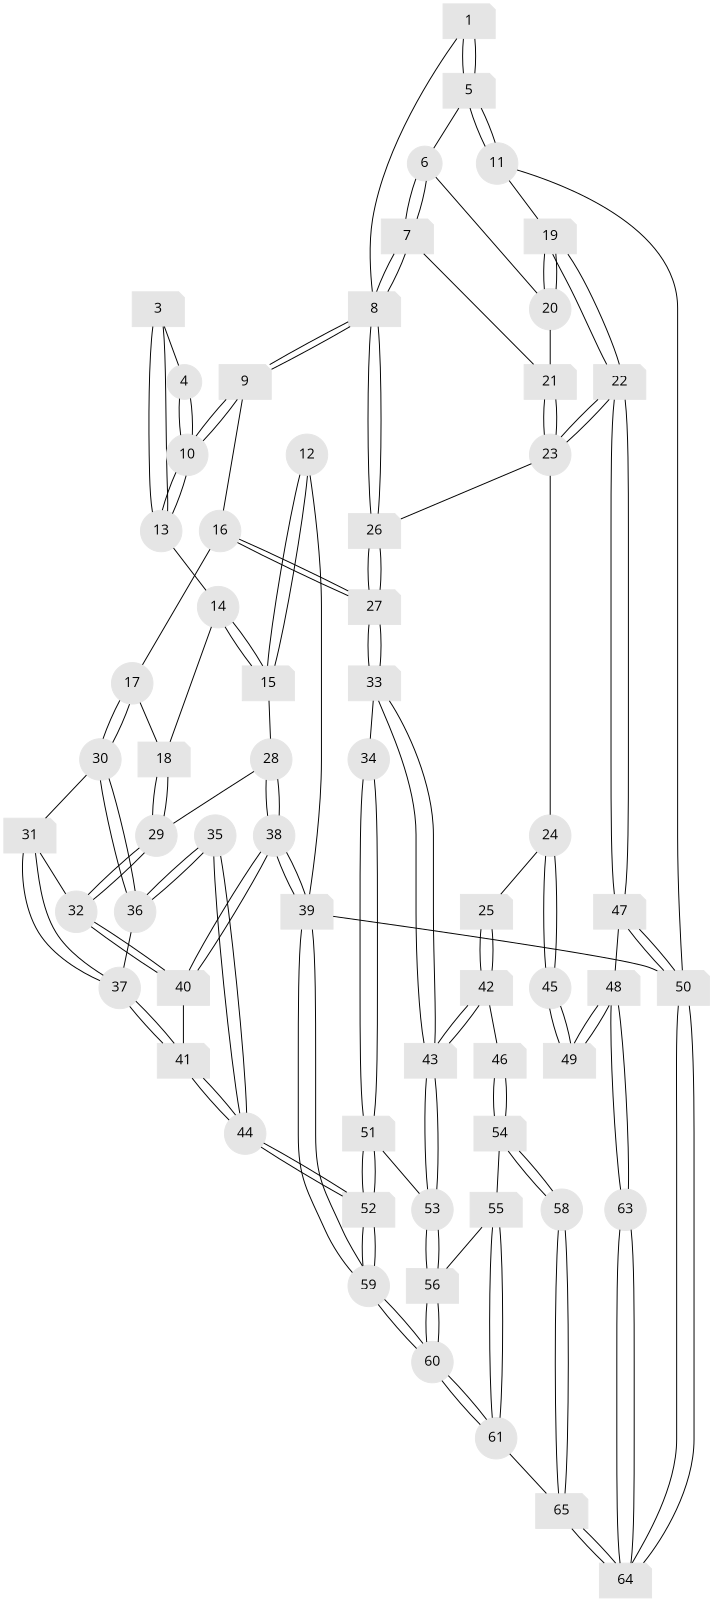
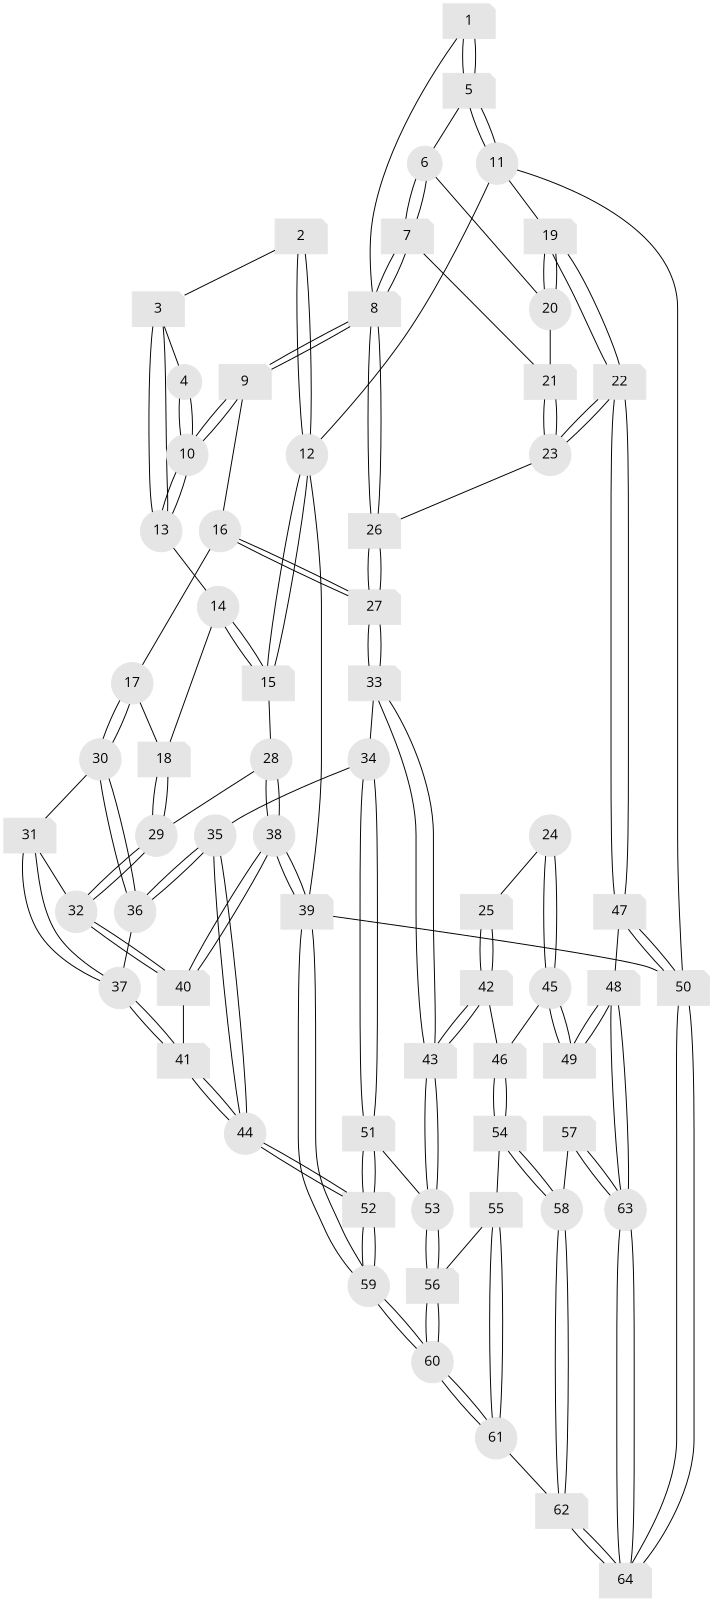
none -> (301, 236)
none -> (417, 319)
(550, 645) -> none
none -> (290, 793)
none -> (525, 1024)
none -> (570, 1134)
(562, 1511) -> (562, 1511)
